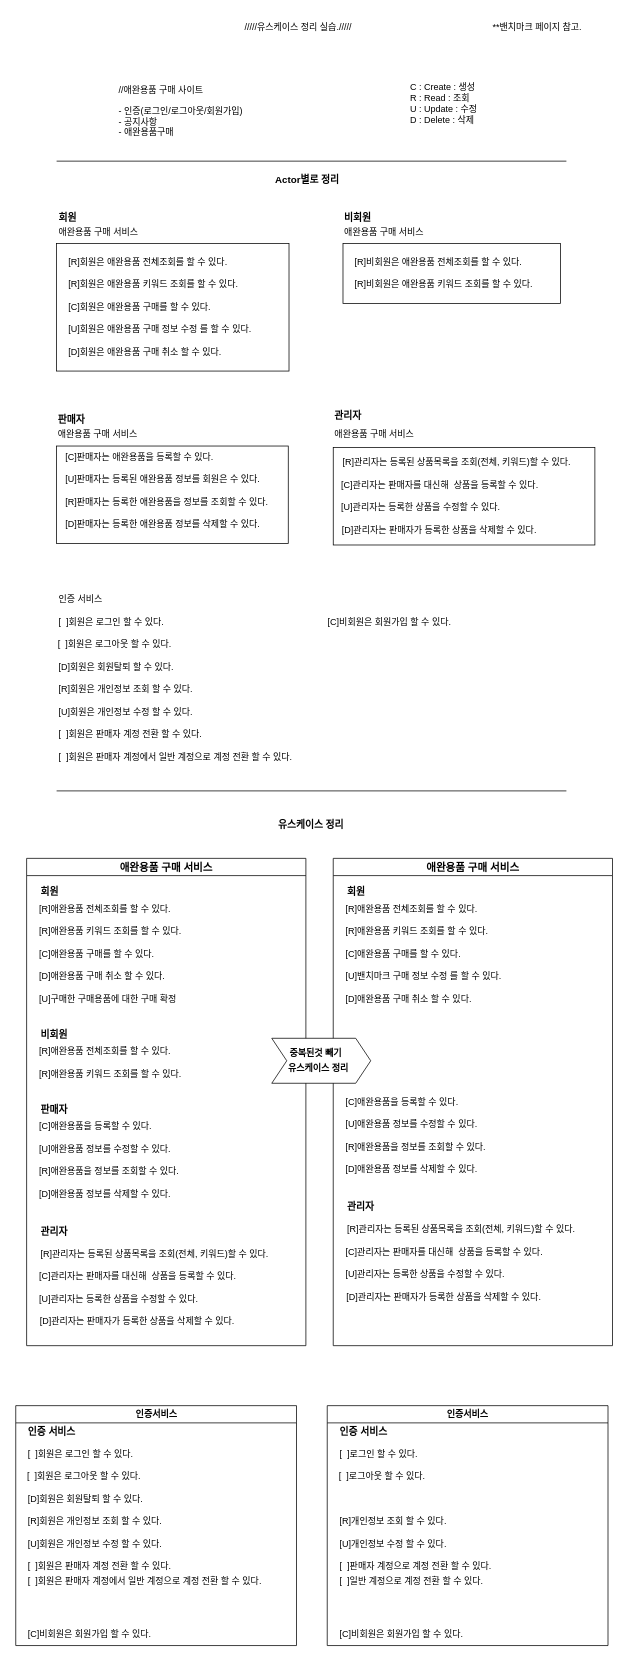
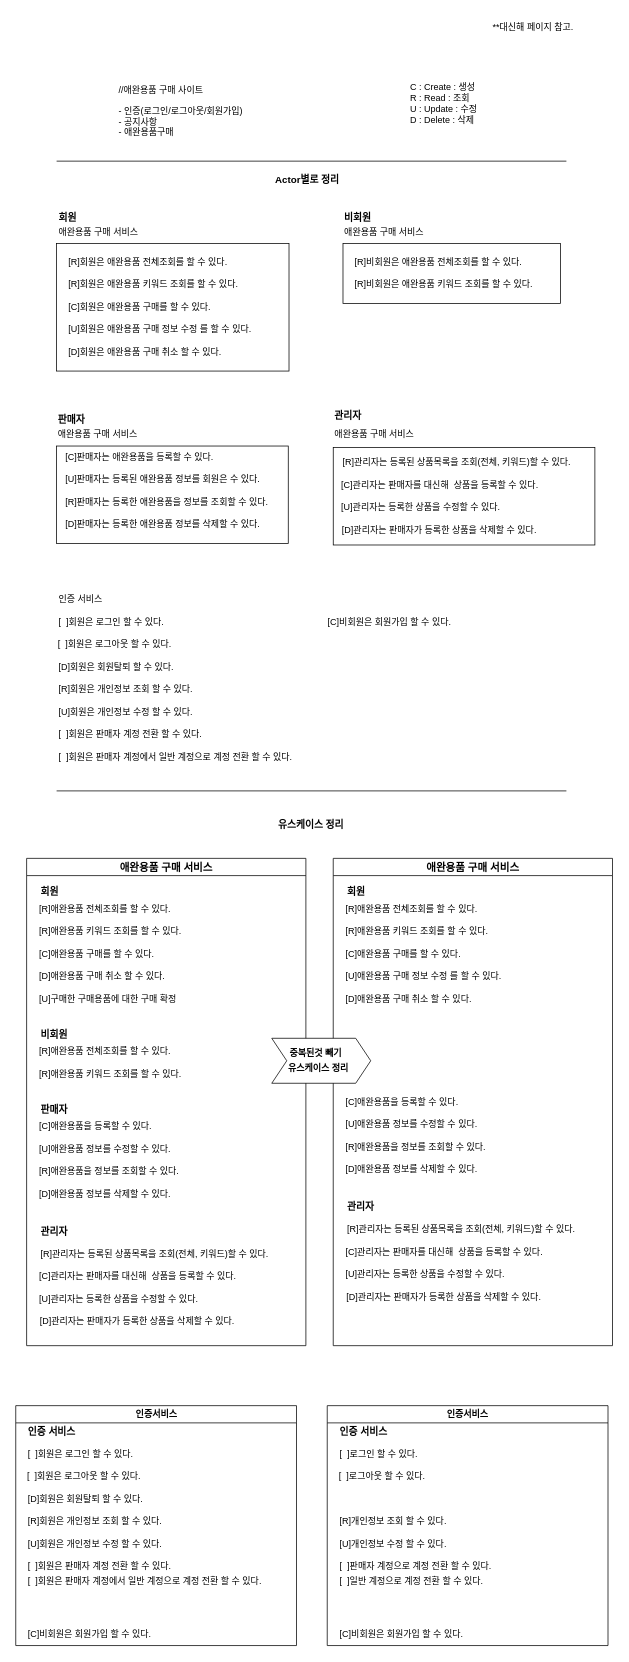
(307, 27) -> none
(543, 27) -> (538, 27)
(432, 977) -> (432, 977)
